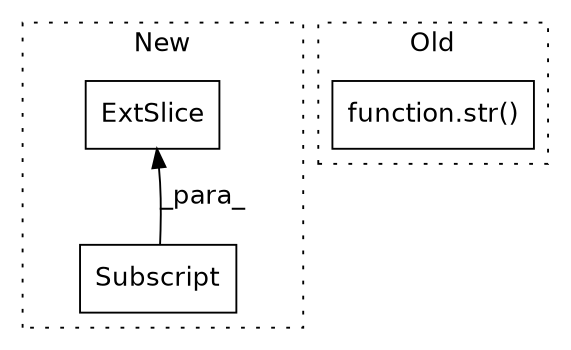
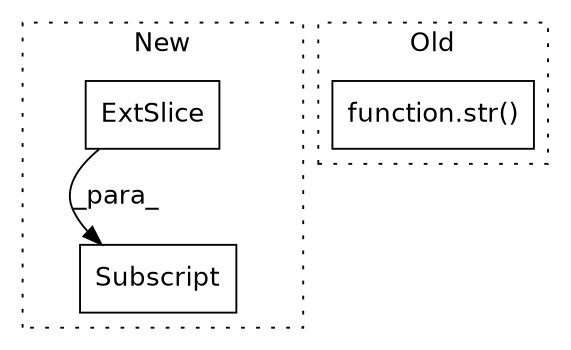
(161, 206) -> (71, 188)
